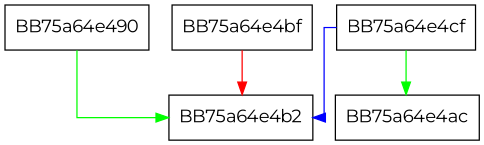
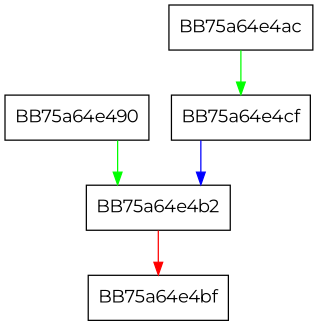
(242, 66) -> (158, 246)
(406, 66) -> (241, 66)
